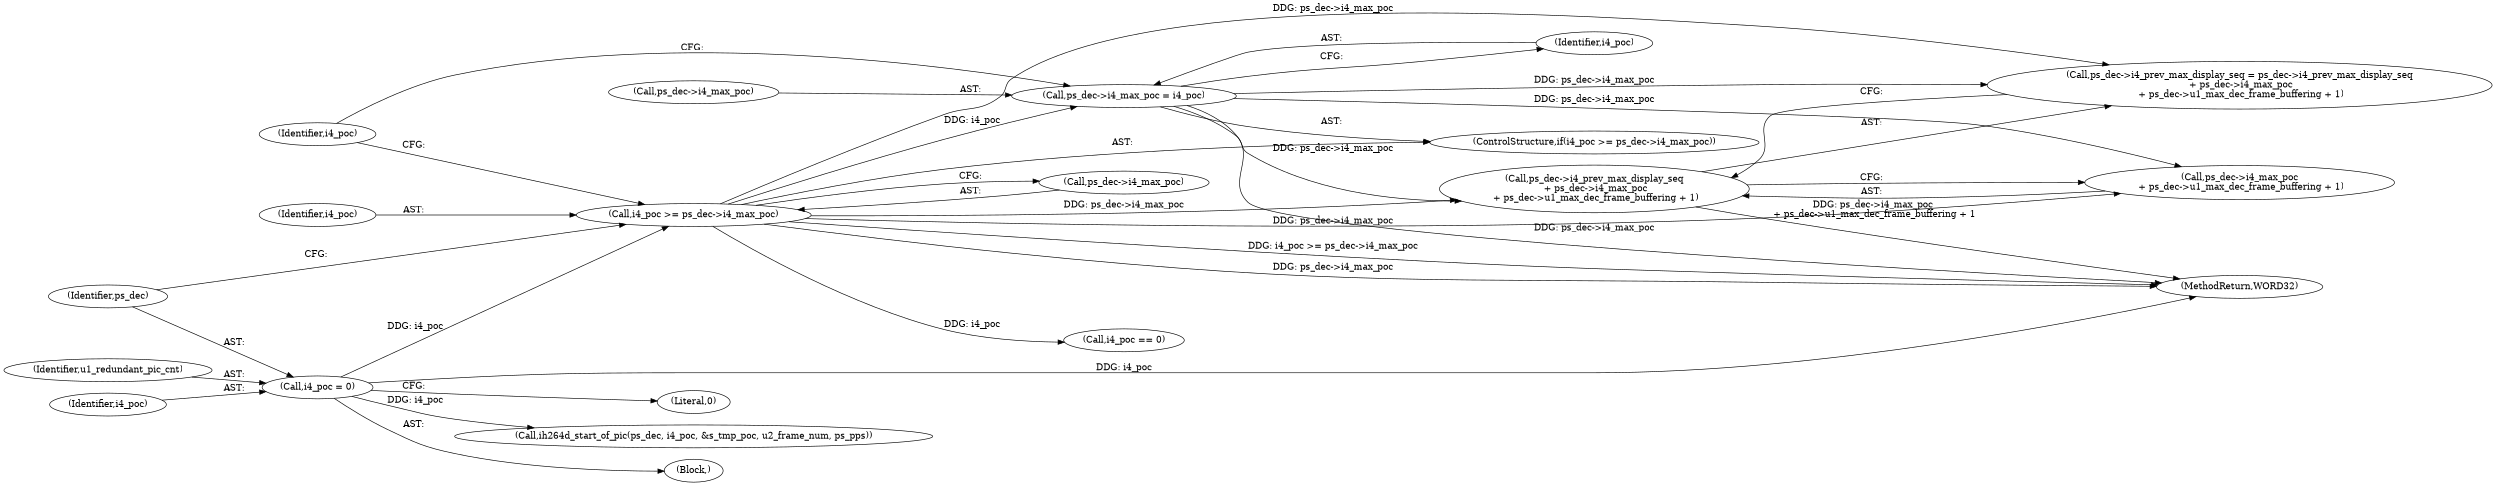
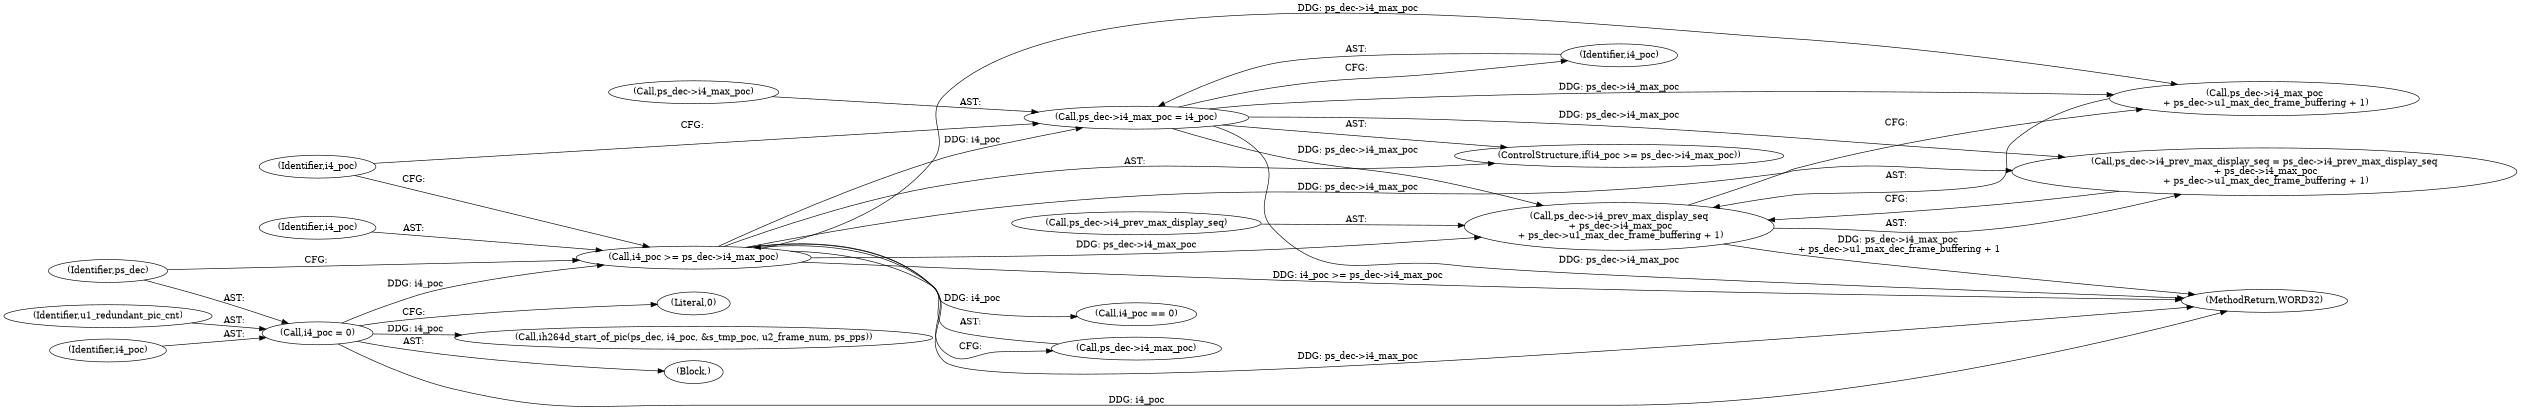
none -> (1136, 223)
